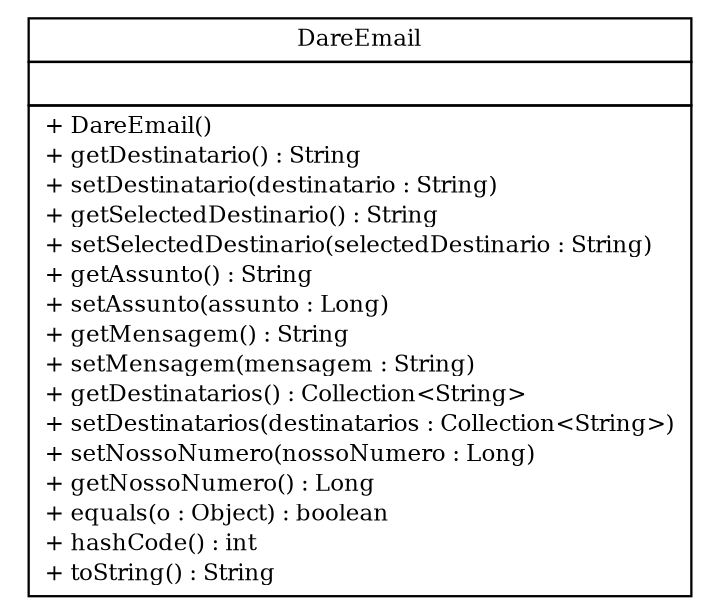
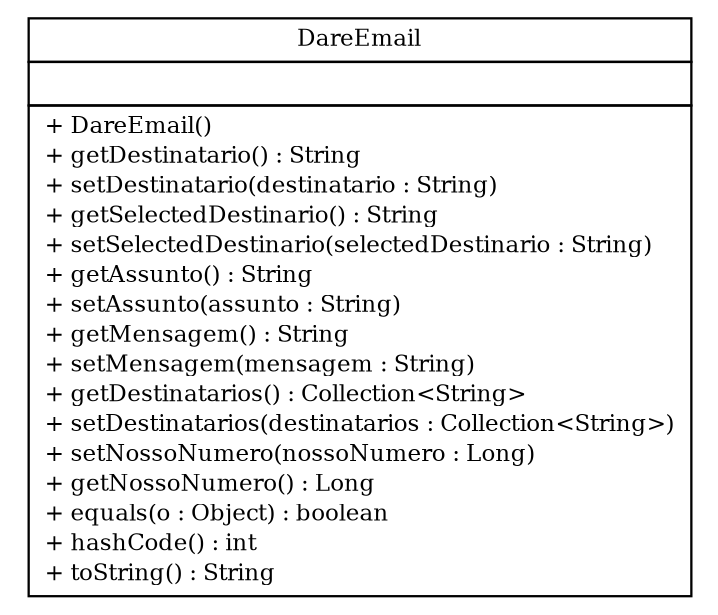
(218, 305) -> (224, 305)
